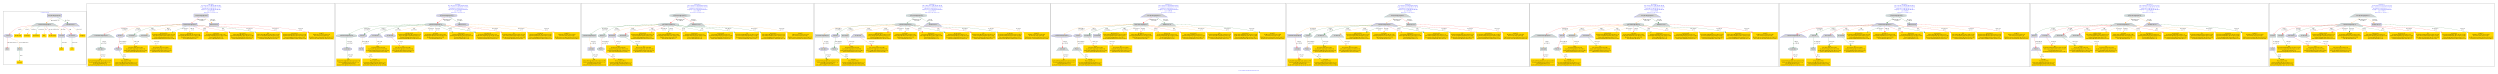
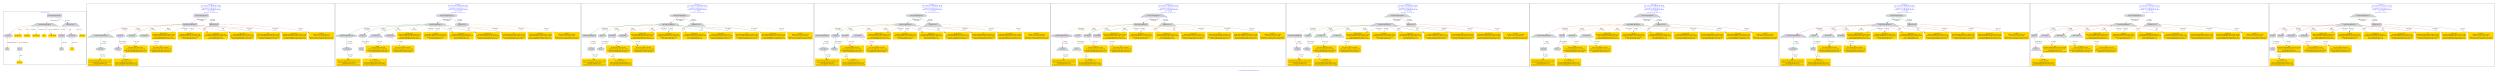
(62, 49) -> (62, 49)
